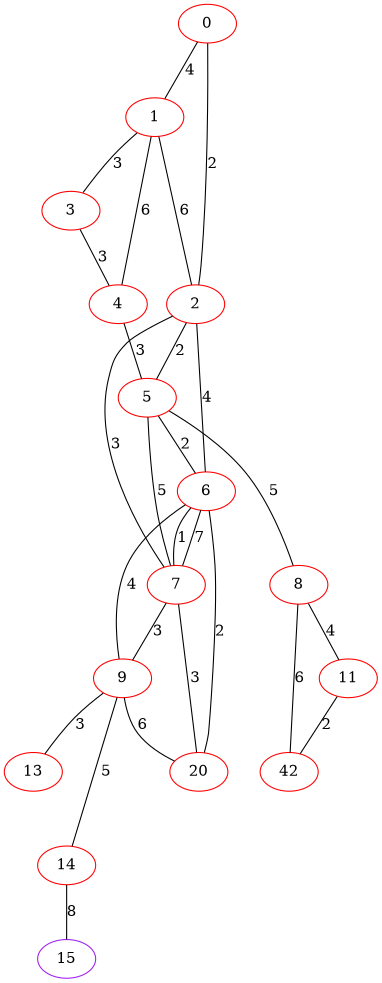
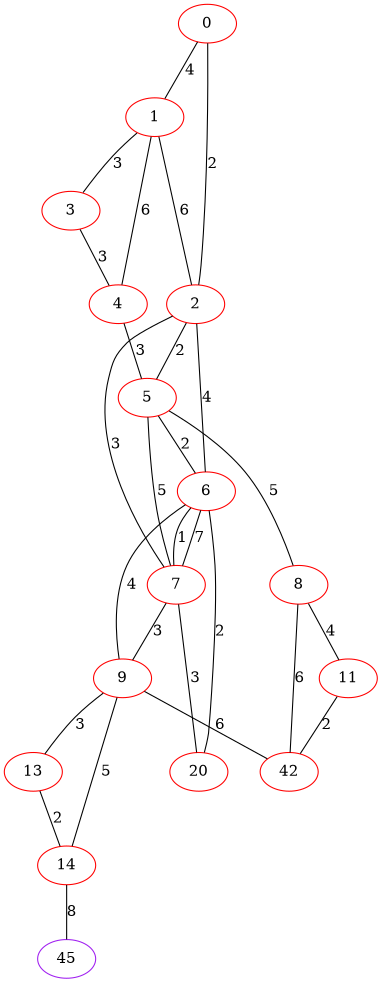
(140, 736) -> (203, 723)
none -> (50, 819)
(67, 959) -> (67, 959)
